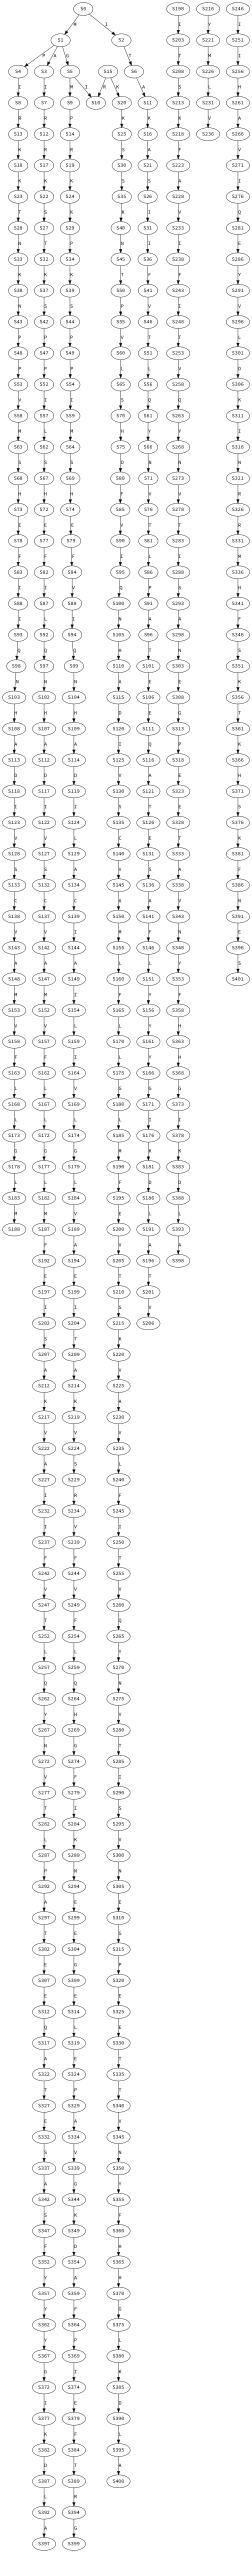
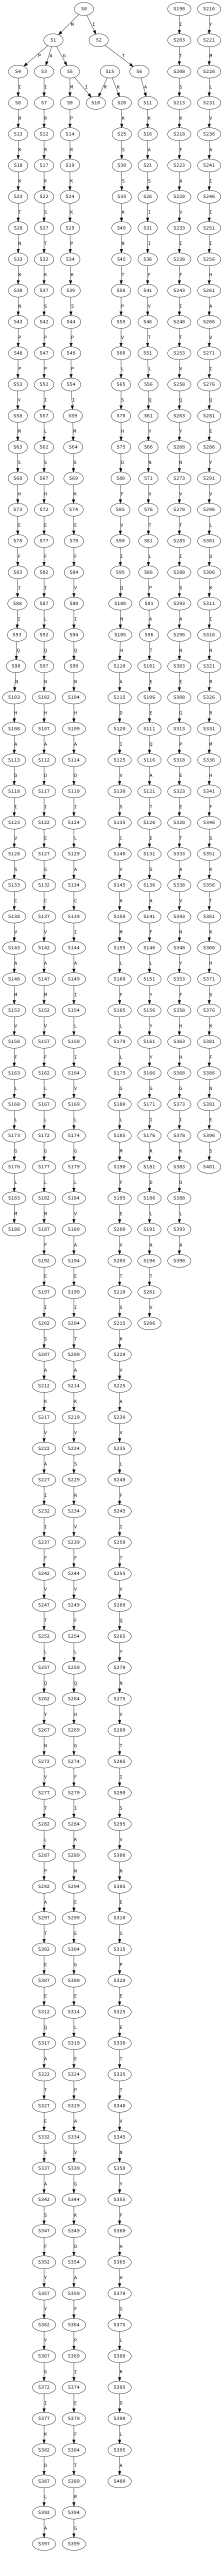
none -> (209, 165)
(46, 838) -> (46, 838)
